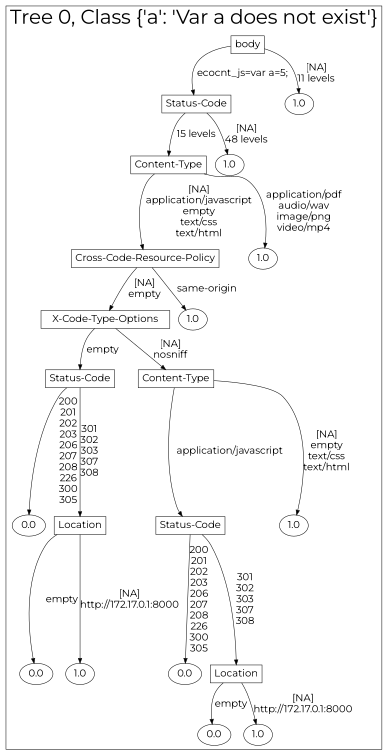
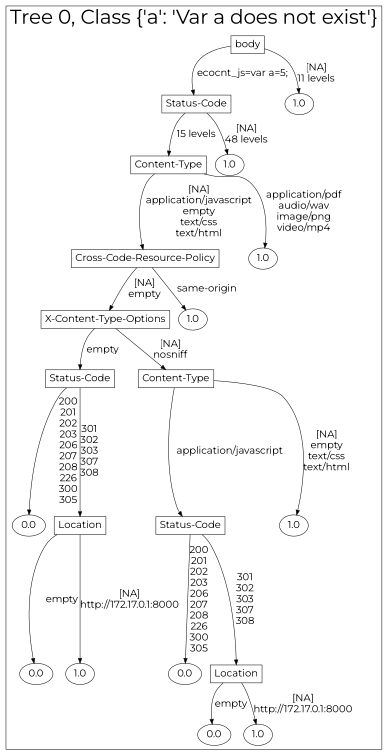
(105, 319) -> (105, 319)
